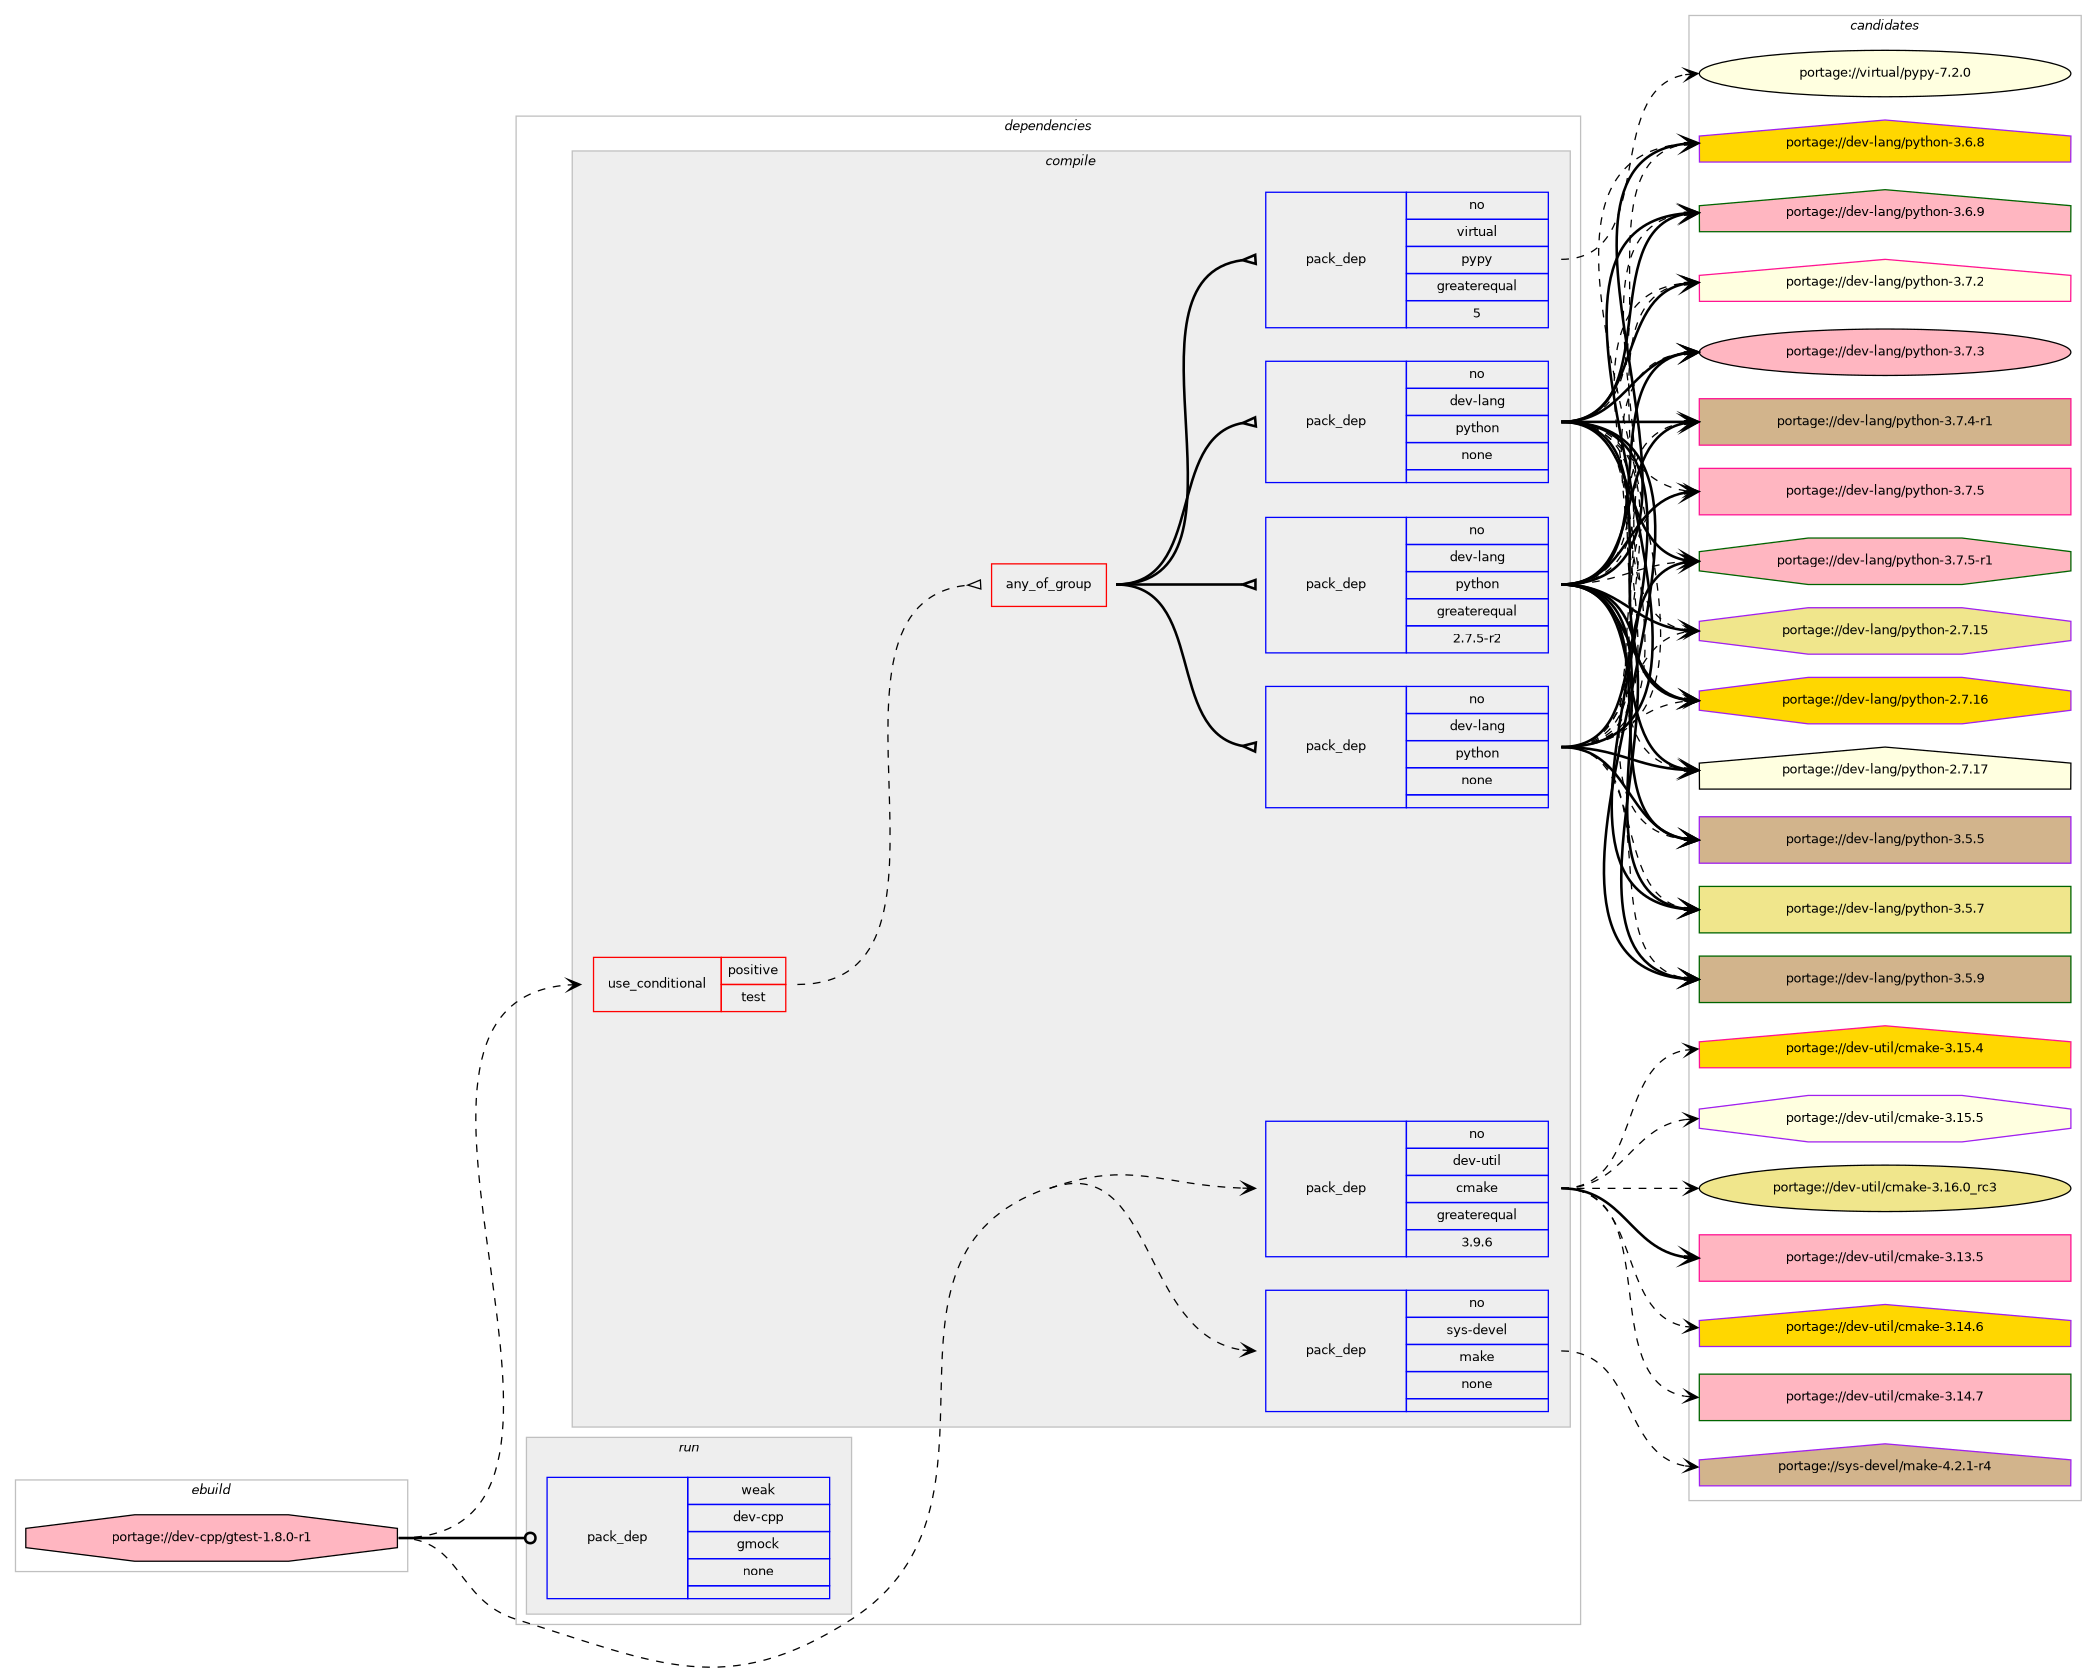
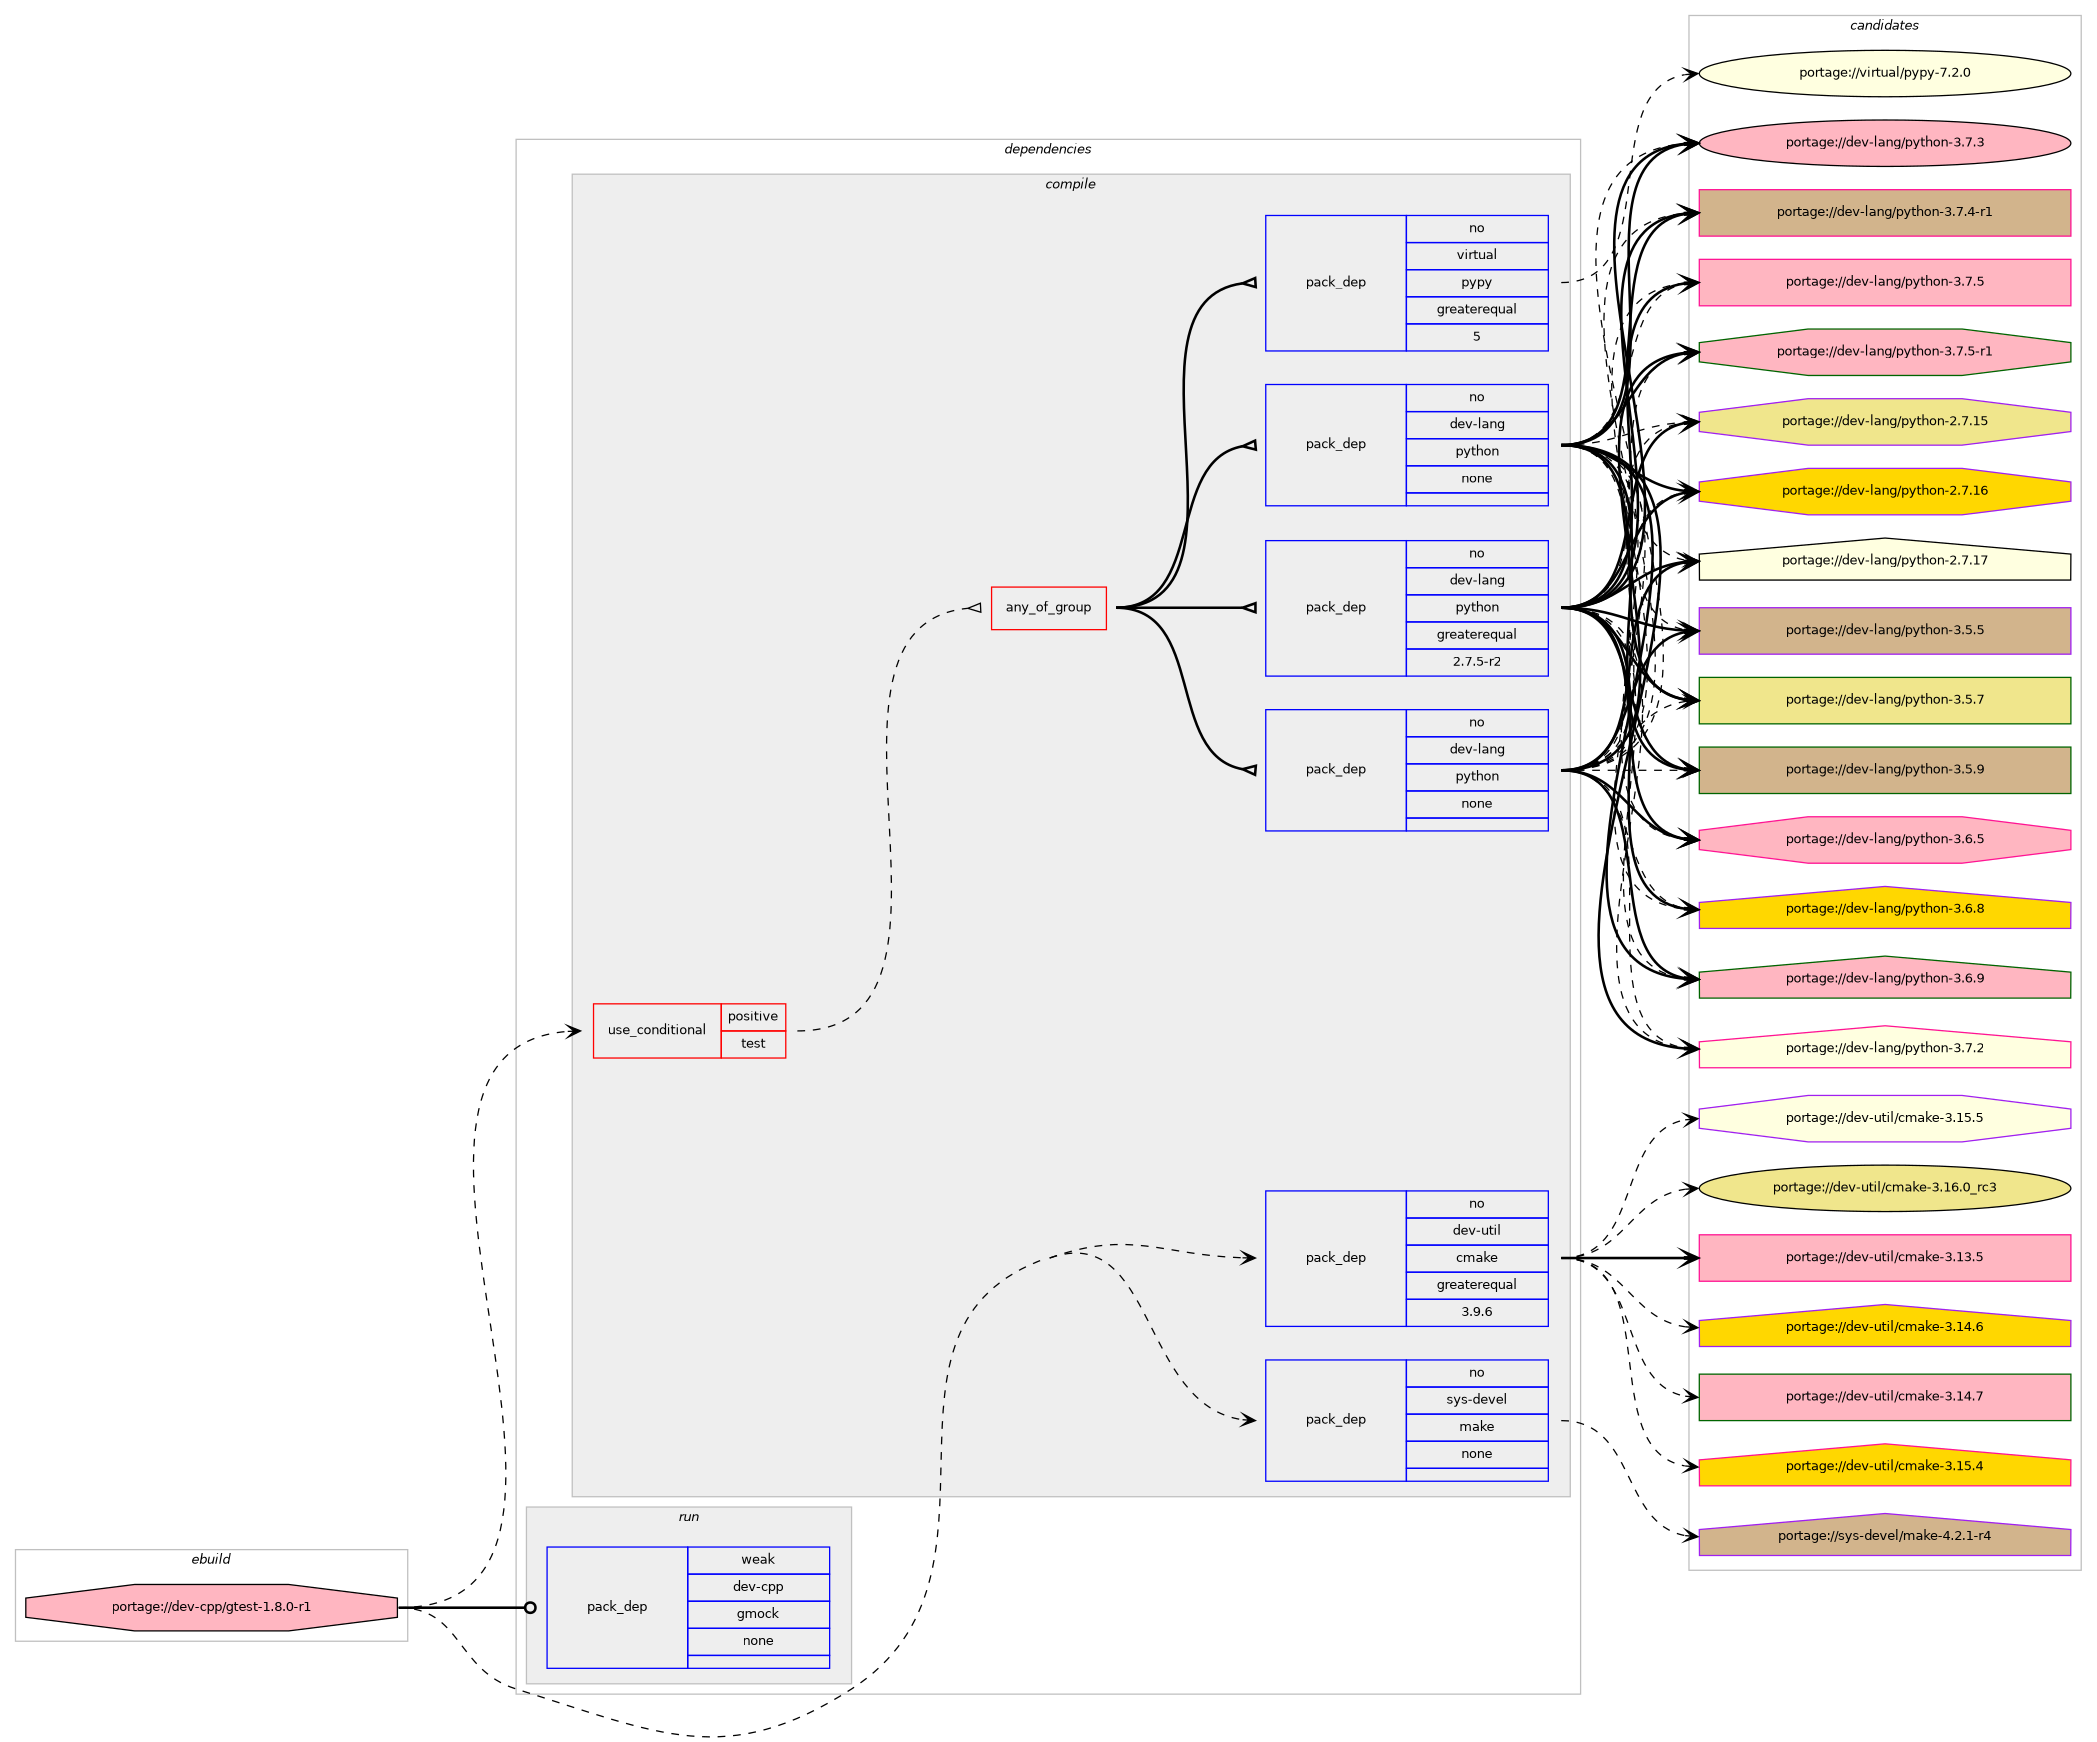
none -> (1885, 840)
